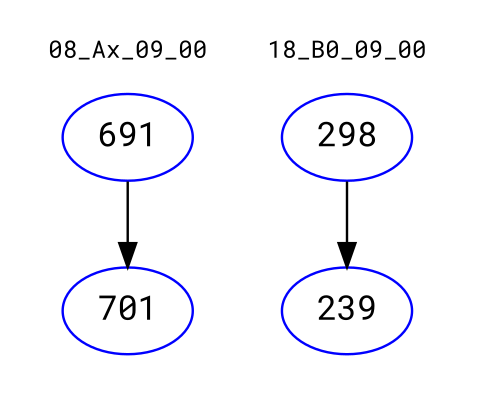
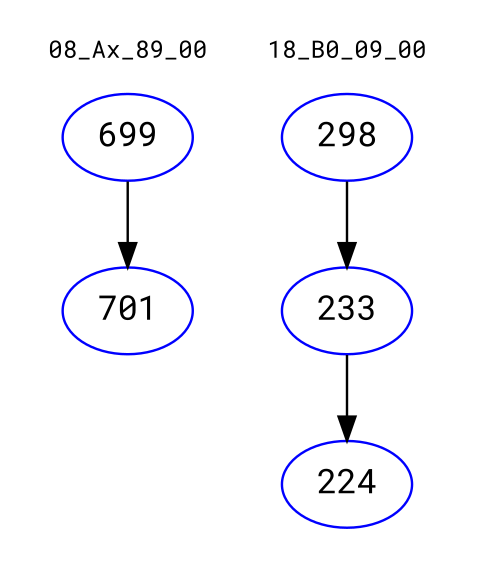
(129, 52) -> (129, 52)
(128, 137) -> (128, 137)
(347, 311) -> (347, 311)
none -> (347, 484)
